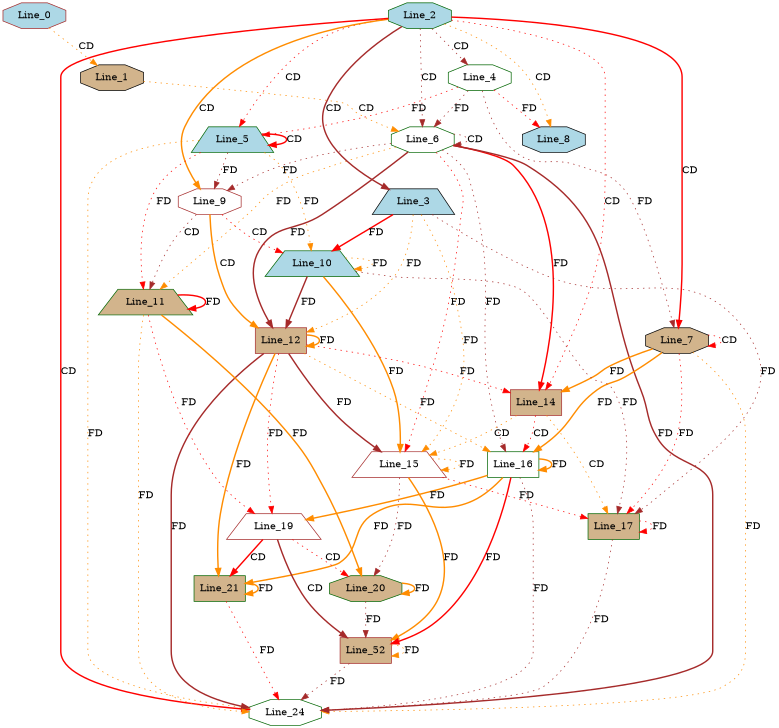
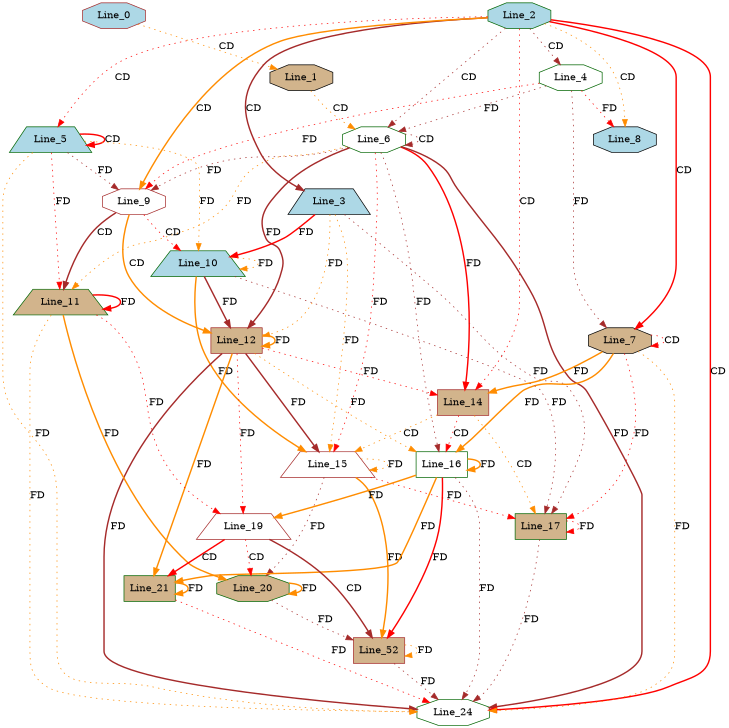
(375, 115) -> (350, 117)
(170, 246) -> (85, 243)
